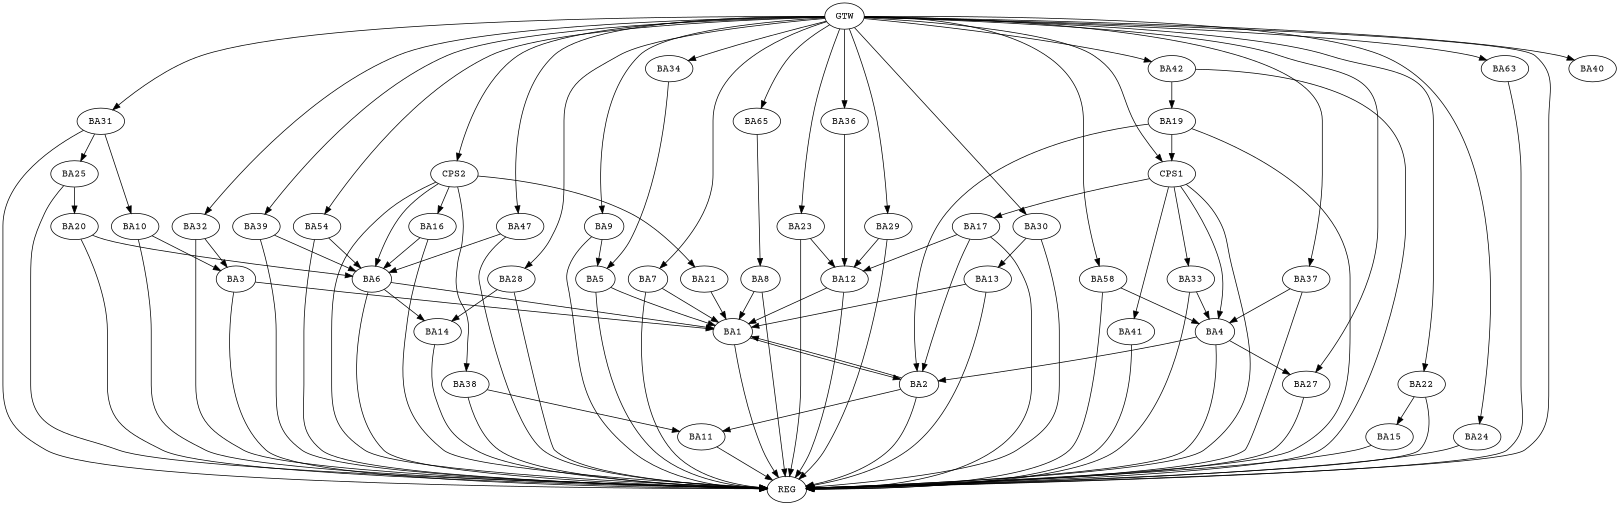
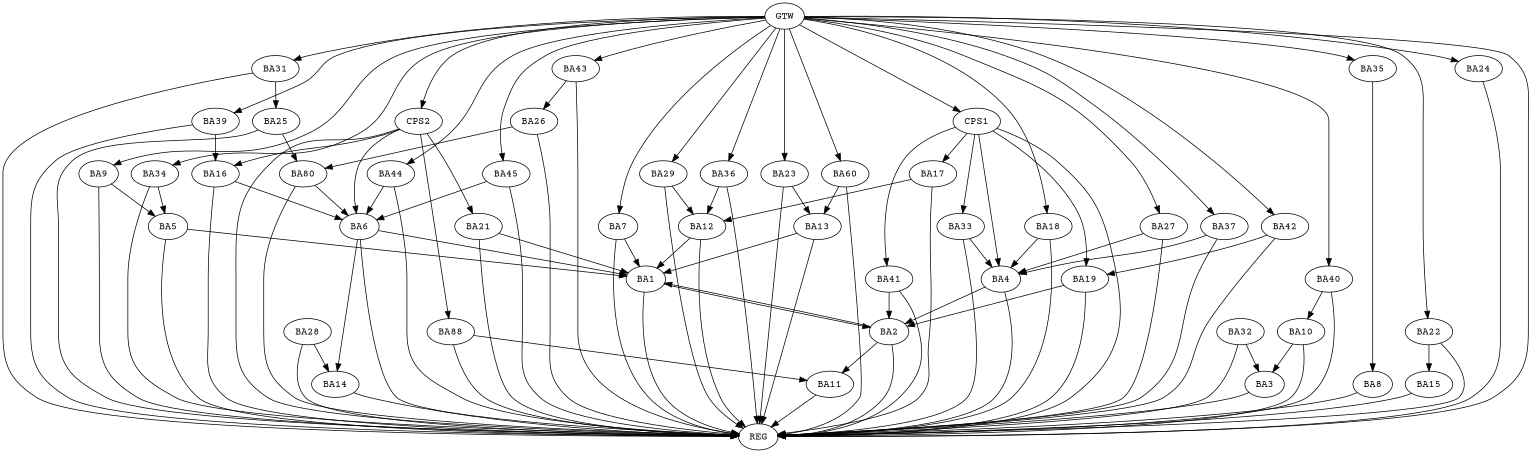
(488, 36) -> none
(604, 64) -> none
(1505, 69) -> (576, 69)
none -> (534, 121)
(757, 121) -> (1373, 69)
(1172, 144) -> (1057, 183)
(117, 170) -> (1317, 302)
(75, 226) -> (303, 174)
(317, 226) -> (391, 174)
(520, 226) -> (506, 174)
(1037, 226) -> (845, 174)
(306, 249) -> (216, 144)
(820, 250) -> (799, 197)
(1103, 279) -> (1048, 226)
(945, 301) -> (889, 302)
(748, 302) -> none
(492, 307) -> none
none -> (745, 307)
(1257, 356) -> (1082, 253)
(465, 384) -> (451, 332)
none -> (197, 404)
none -> (539, 412)
none -> (1104, 425)
